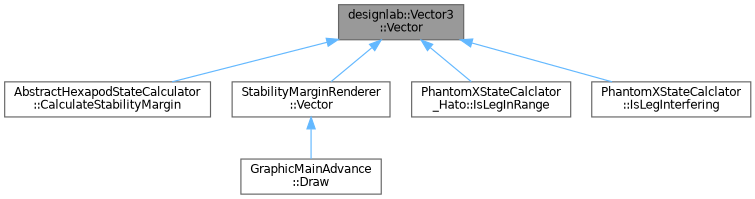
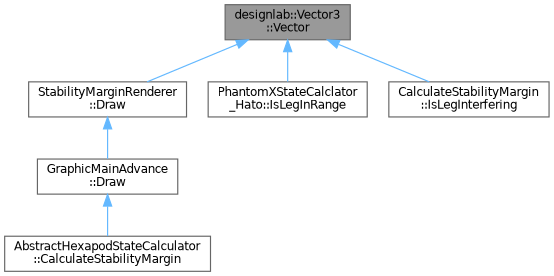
(250, 62) -> (108, 221)
(311, 99) -> (108, 99)
(671, 99) -> (469, 99)
